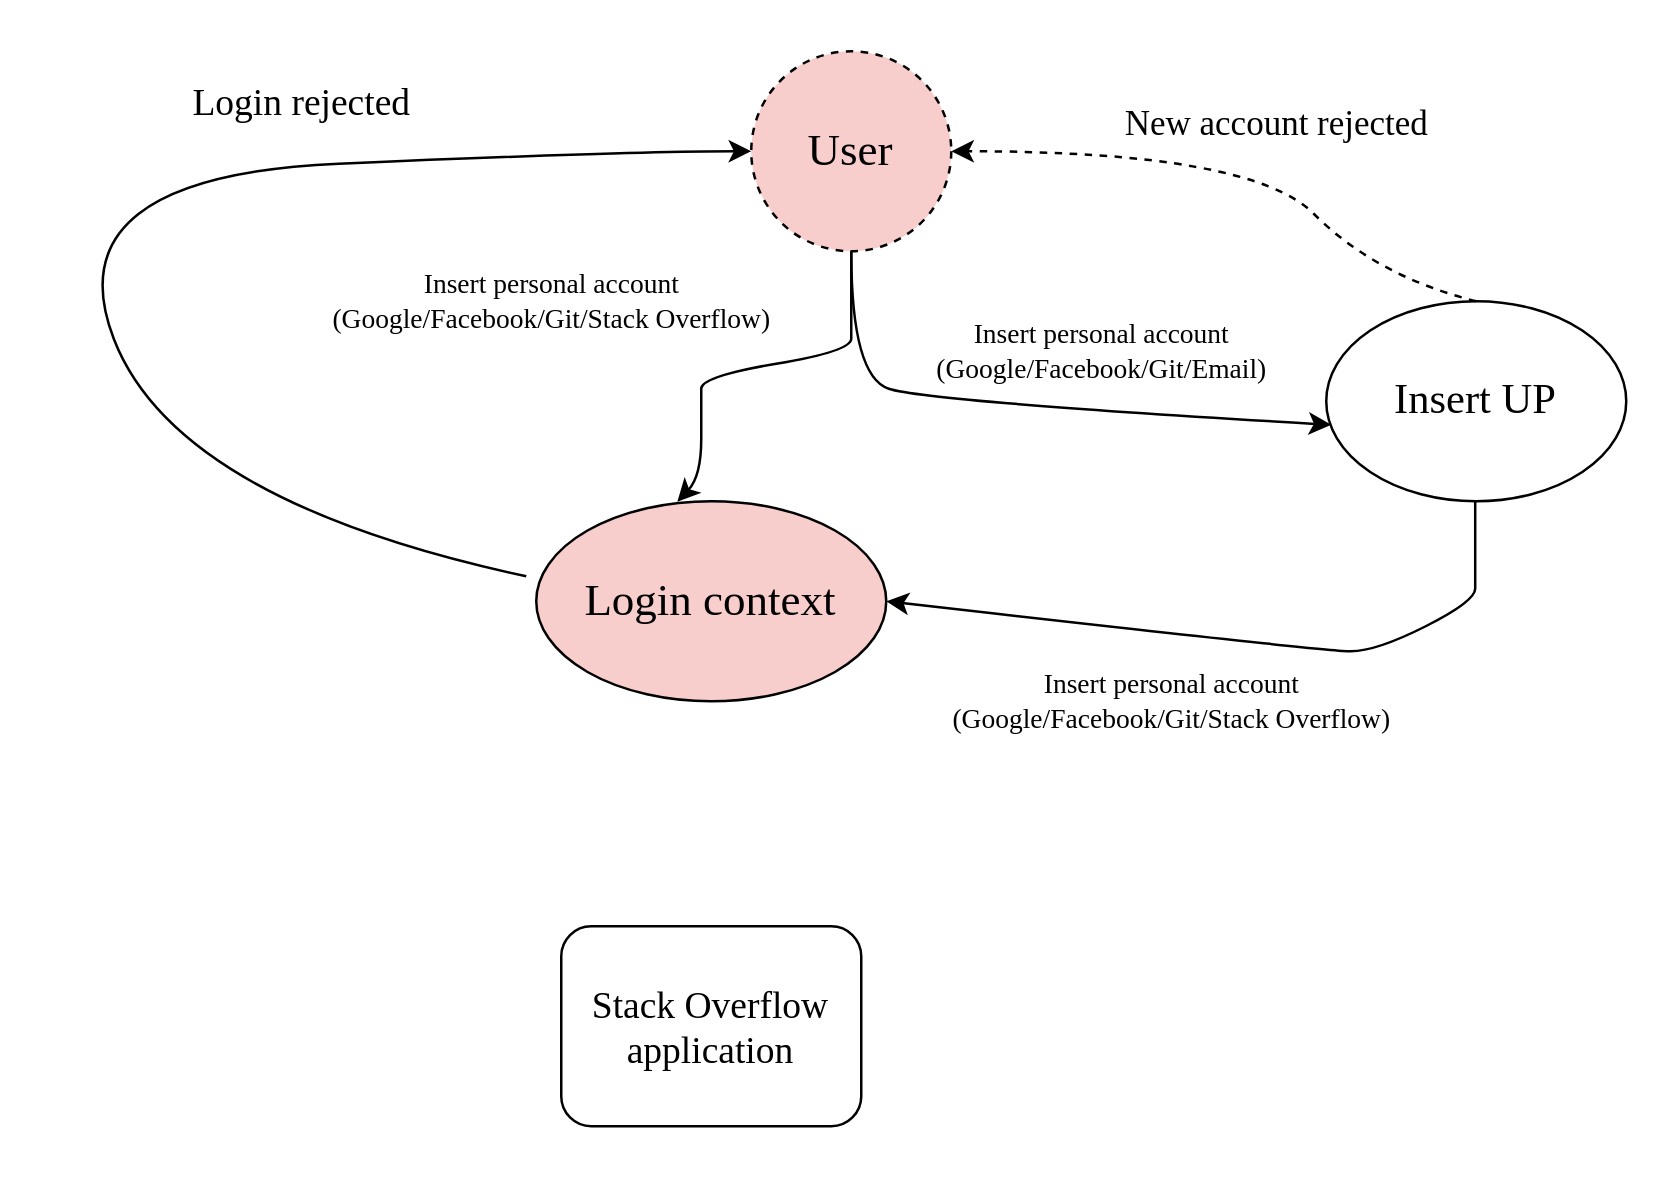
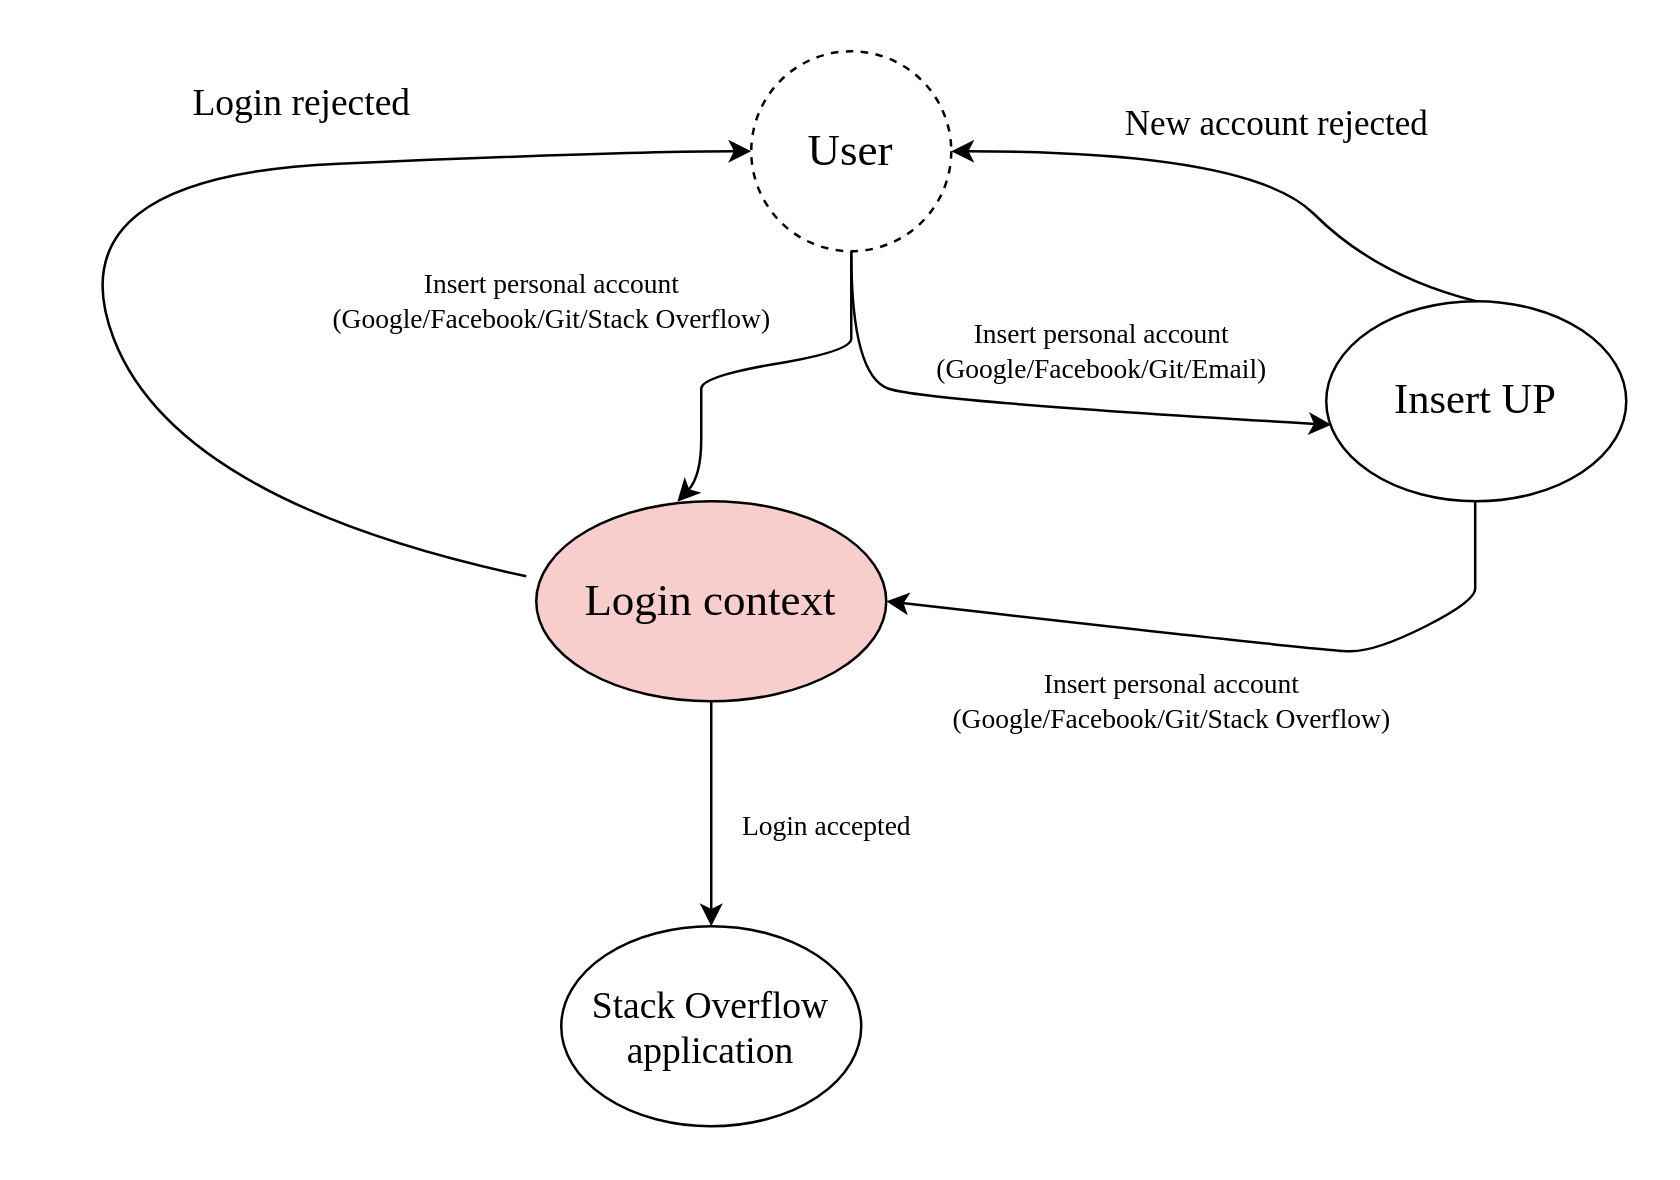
(851, 151) -> (851, 151)
(1234, 175) -> (1234, 175)
none -> (711, 805)
(711, 1026) -> (711, 1026)
